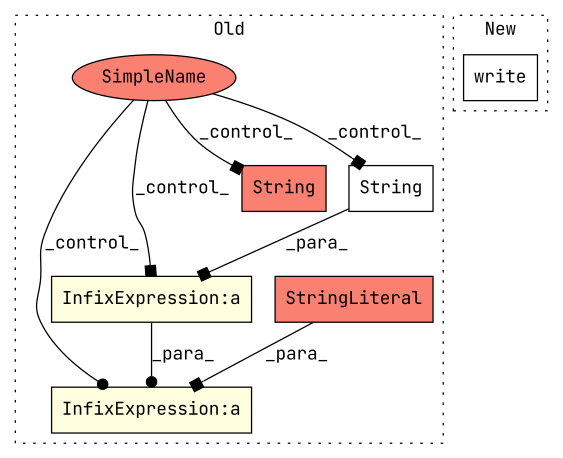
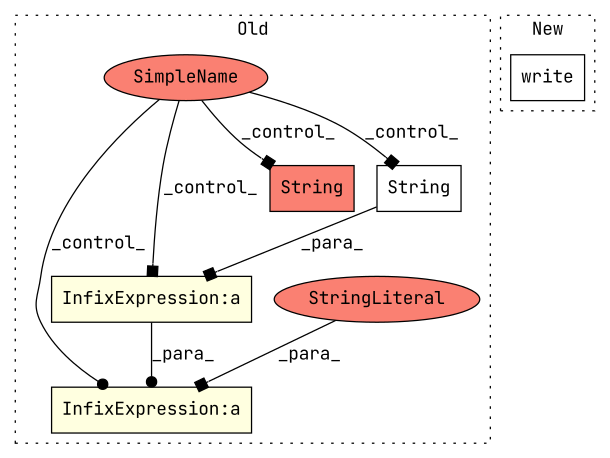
(354, 299) -> (377, 299)
